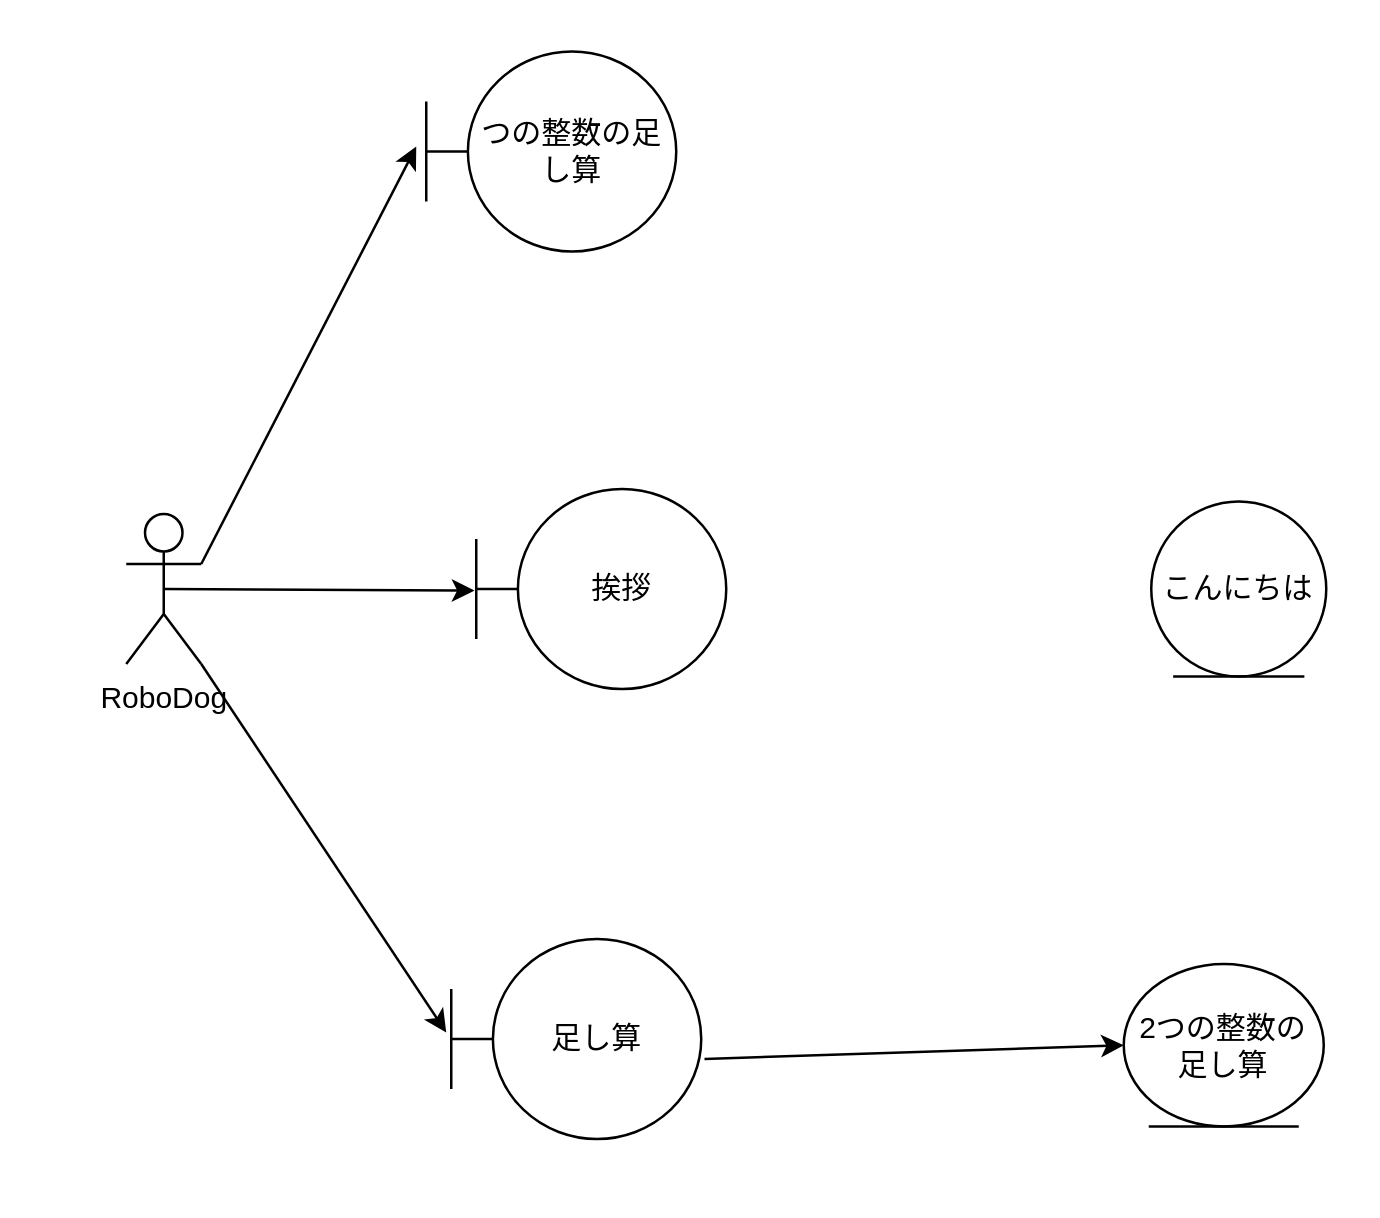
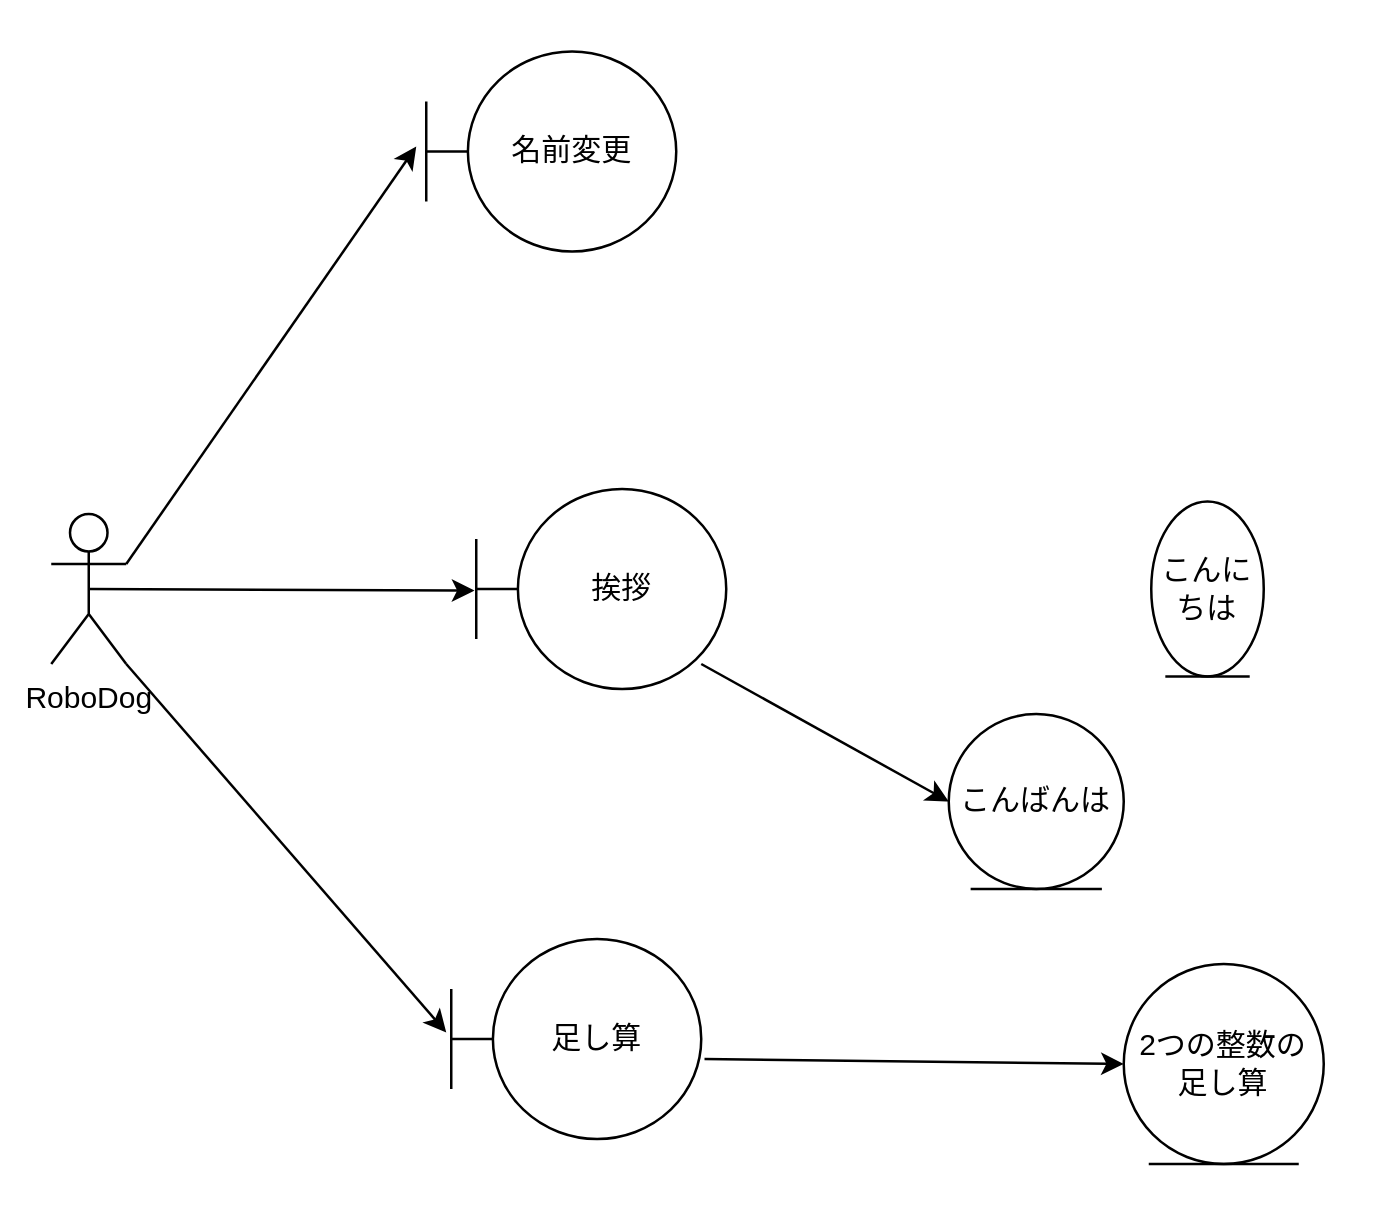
(573, 151) -> (573, 151)
(164, 589) -> (89, 589)
(1239, 589) -> (1208, 589)
none -> (818, 728)
none -> (1036, 801)
(1224, 1045) -> (1224, 1064)
